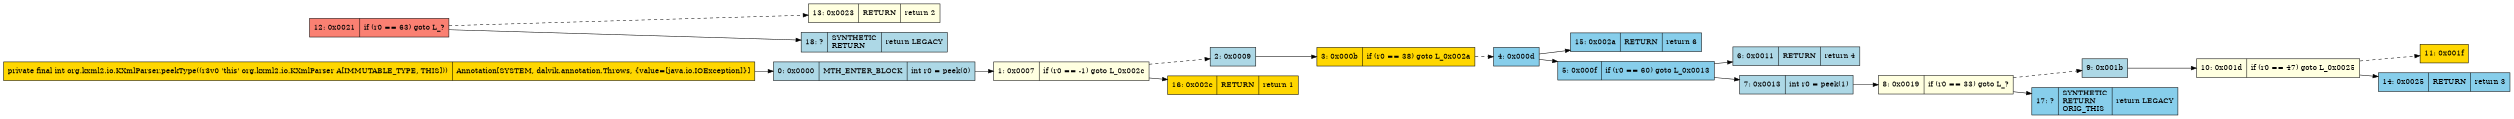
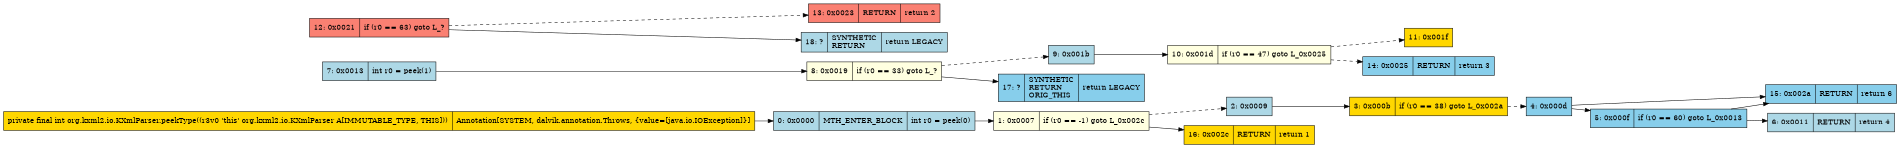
(874, 13) -> (874, 13)
(2366, 76) -> (1344, 61)
(1724, 78) -> (1747, 107)
